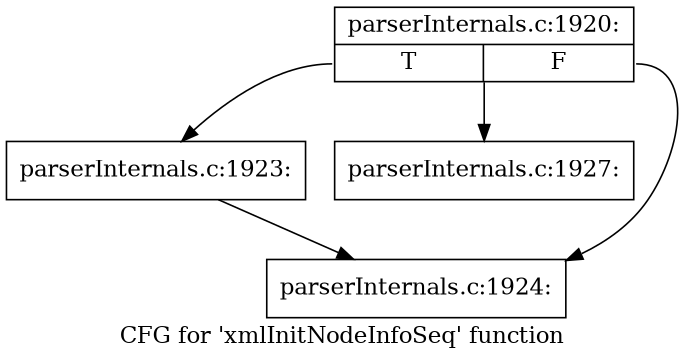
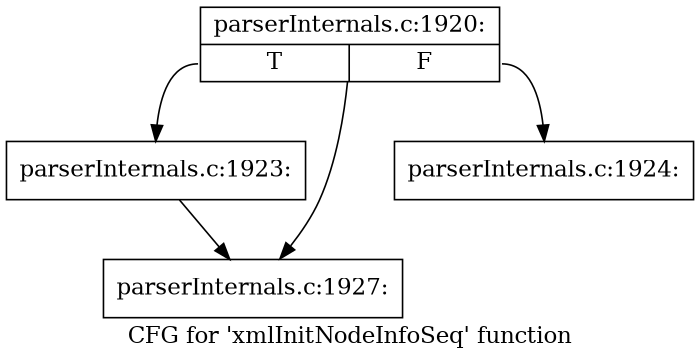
(279, 226) -> (199, 223)
